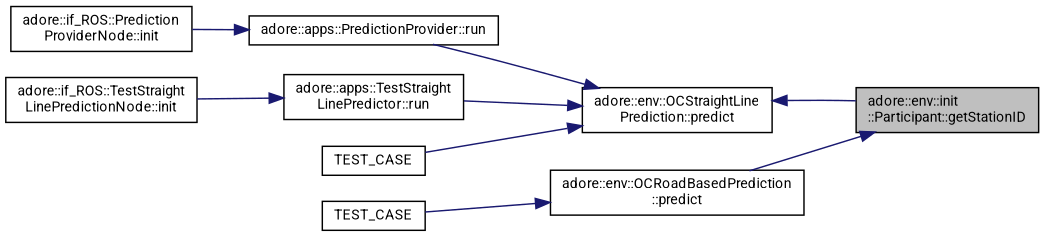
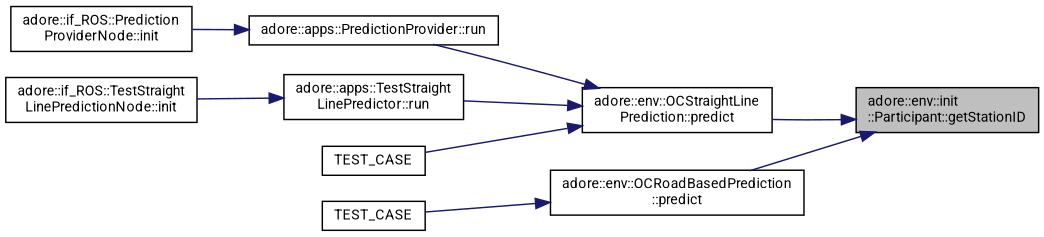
(822, 100) -> (807, 120)
